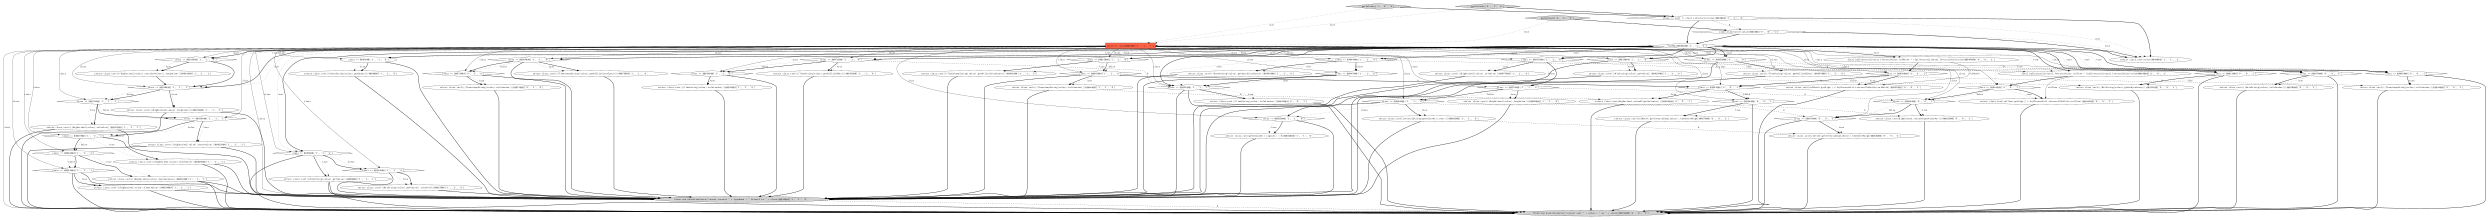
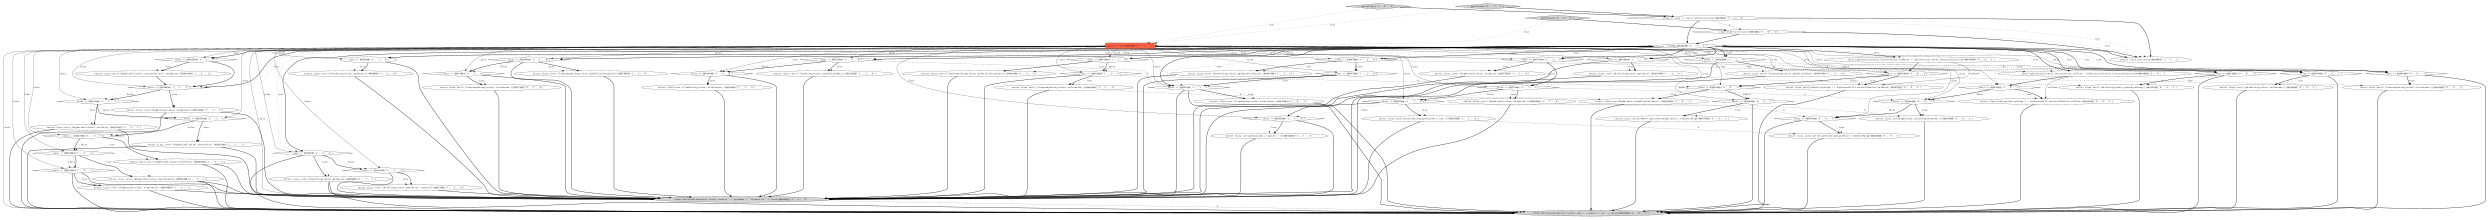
(1389, 81) -> (1389, 81)
